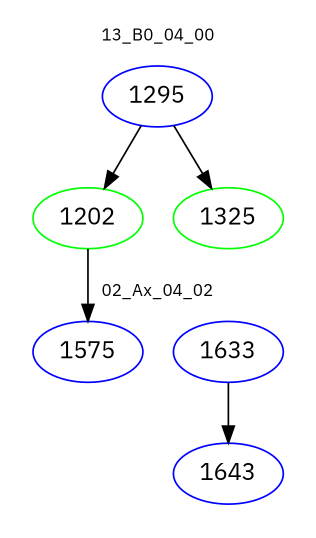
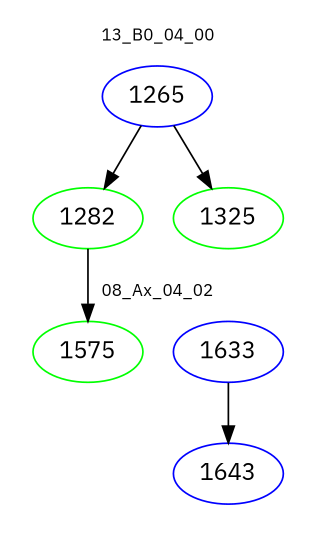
(157, 96) -> (157, 96)
(88, 218) -> (88, 218)
(158, 292) -> (158, 292)
(88, 352) -> (88, 352)
